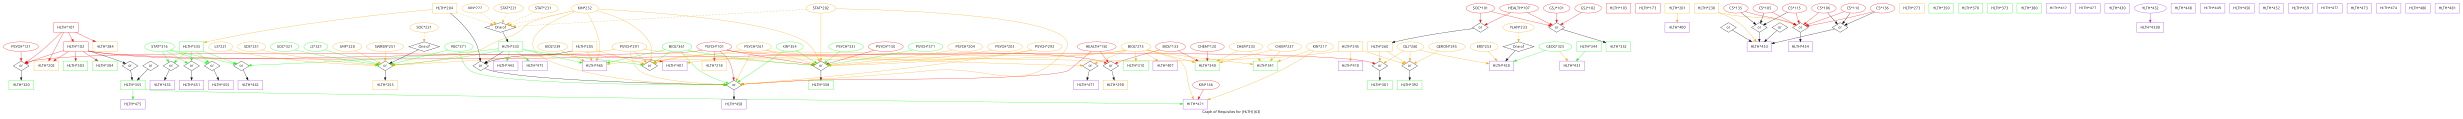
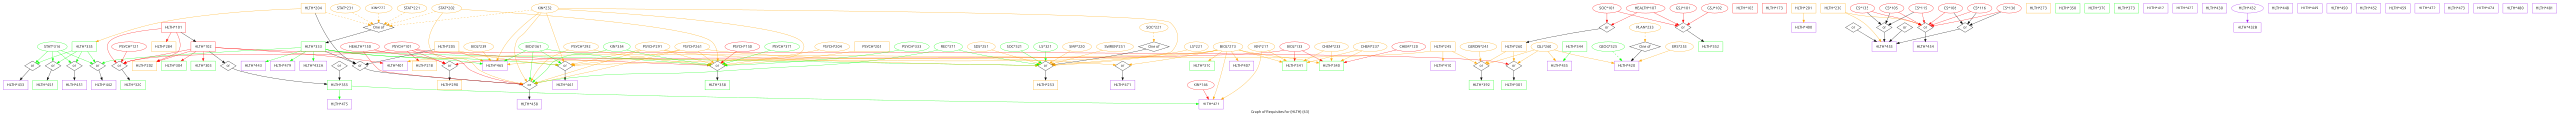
(2029, 8) -> none
(70, 36) -> (187, 36)
(1005, 47) -> (872, 47)
(1255, 55) -> (1318, 54)
none -> (1295, 55)
(1531, 55) -> (1616, 55)
(1563, 55) -> (1551, 55)
none -> (313, 66)
(221, 85) -> (45, 85)
none -> (565, 85)
